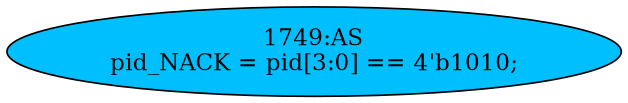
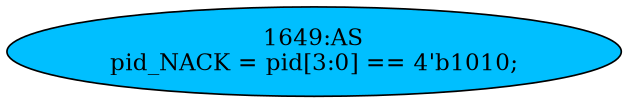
(314, 52) -> (314, 52)
